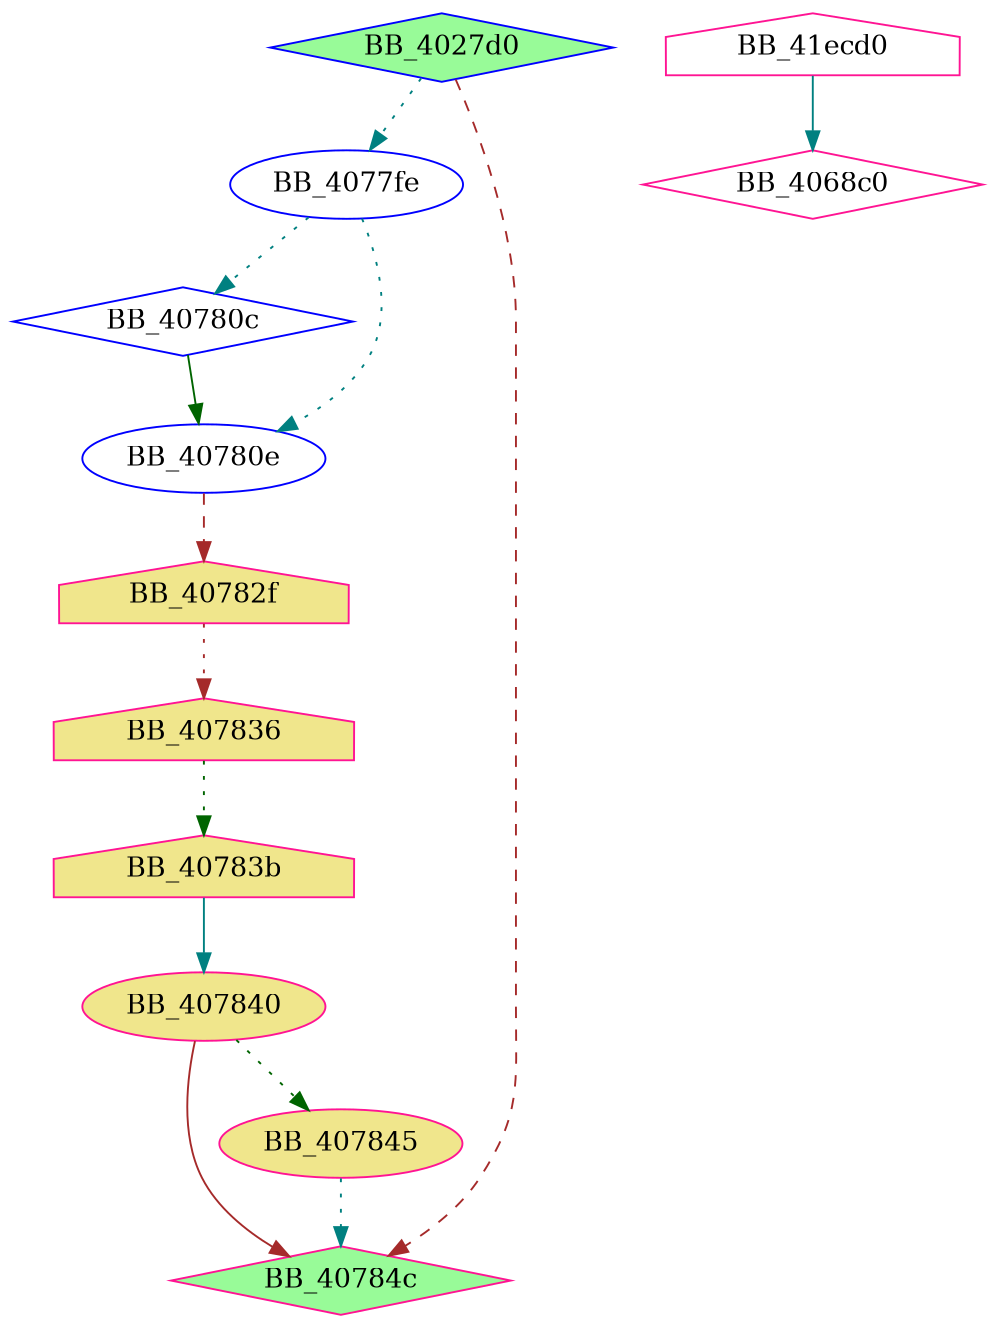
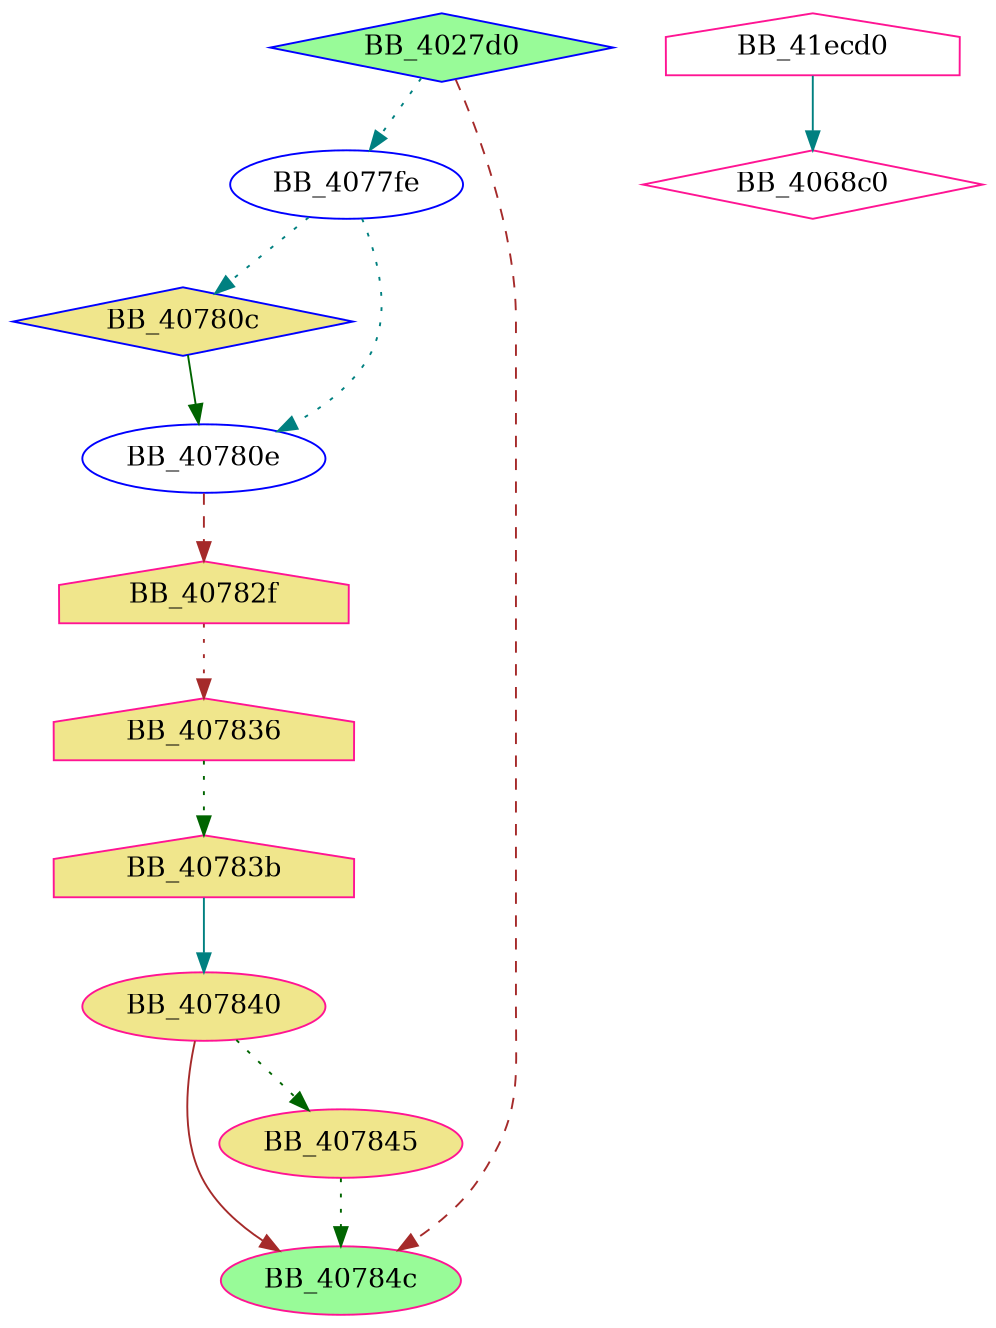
(183, 322) -> (183, 322)
(341, 1203) -> (341, 1203)
(341, 1281) -> (341, 1281)
